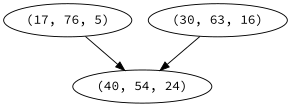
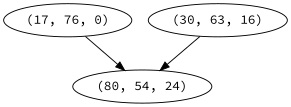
(68, 20) -> (68, 20)
(142, 87) -> (142, 87)
